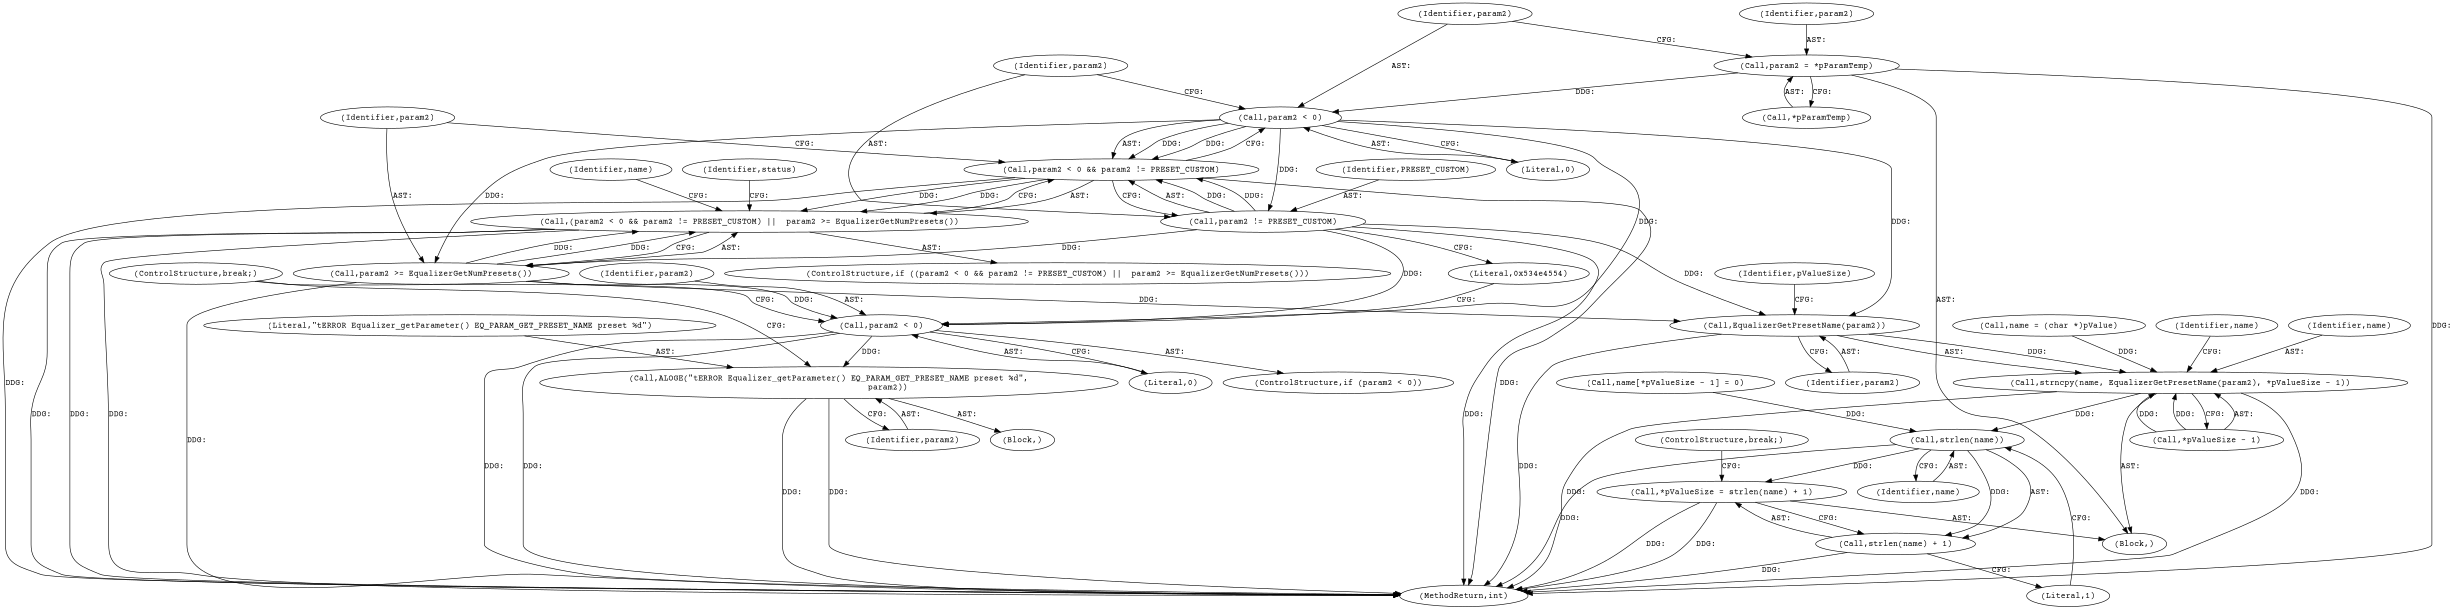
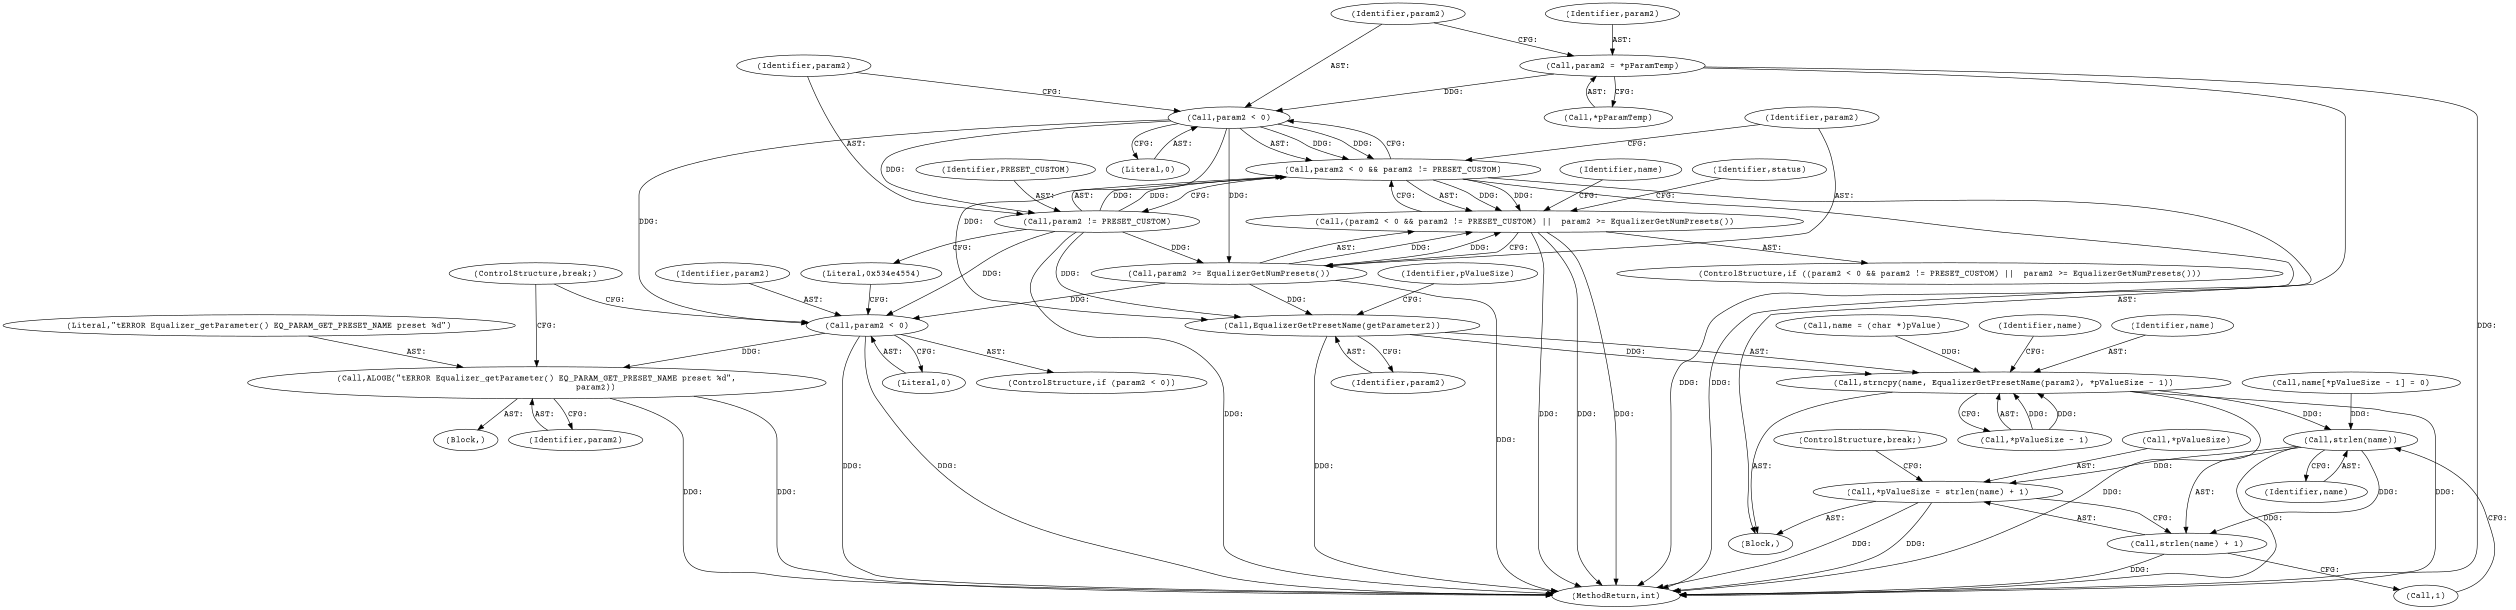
(1795, 325) -> (1332, 325)
none -> (2186, 440)
(2068, 596) -> (2426, 596)
